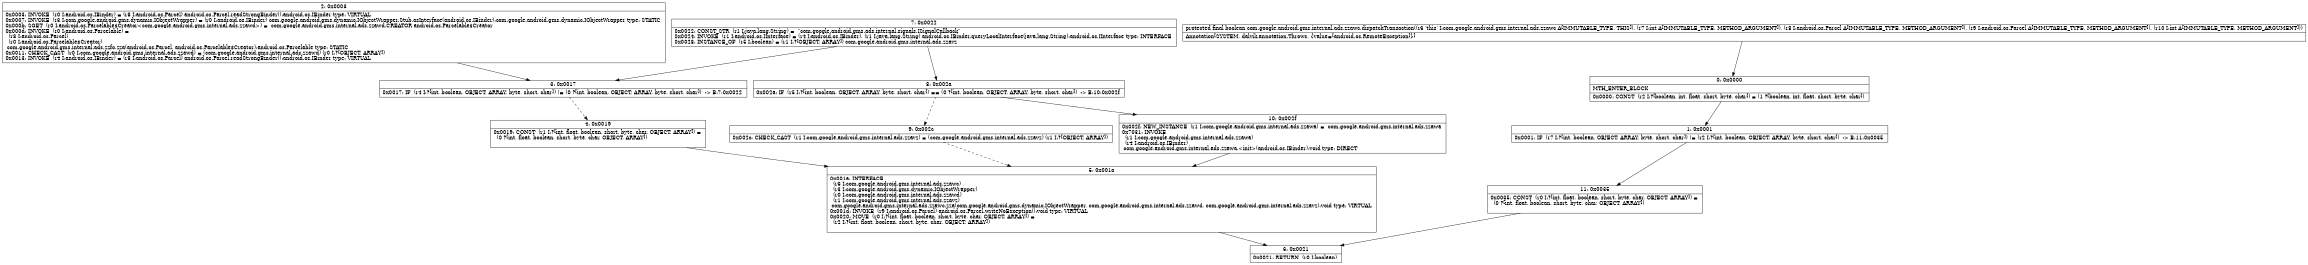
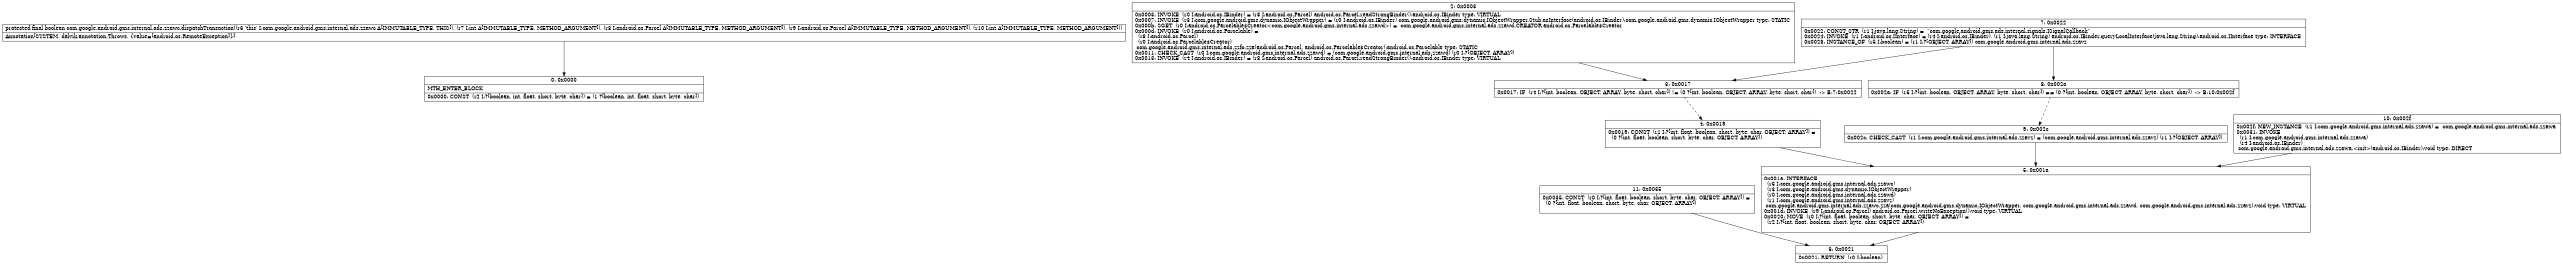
(1067, 106) -> none
(1146, 132) -> (2260, 132)
(1700, 134) -> none
(976, 154) -> (2036, 153)
